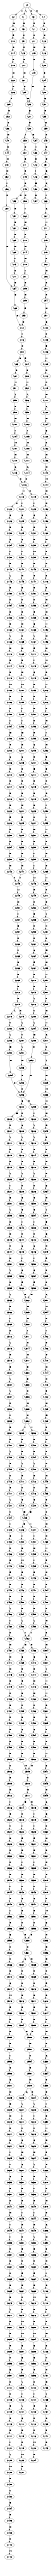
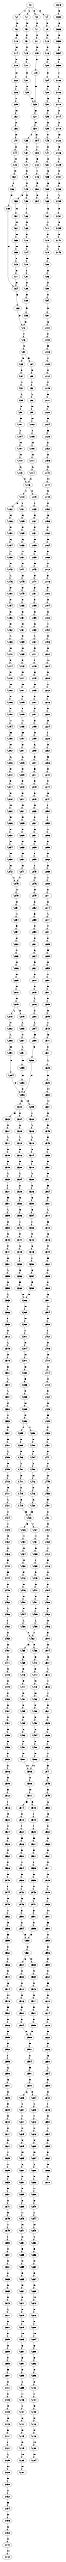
(46, 2195) -> none
